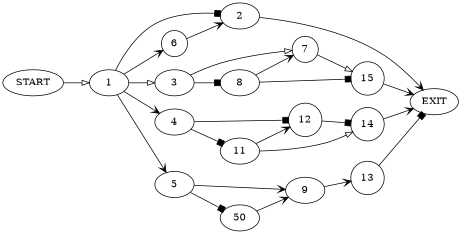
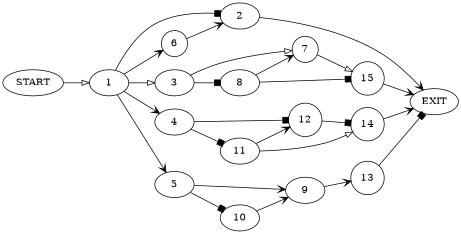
(240, 218) -> (240, 218)
